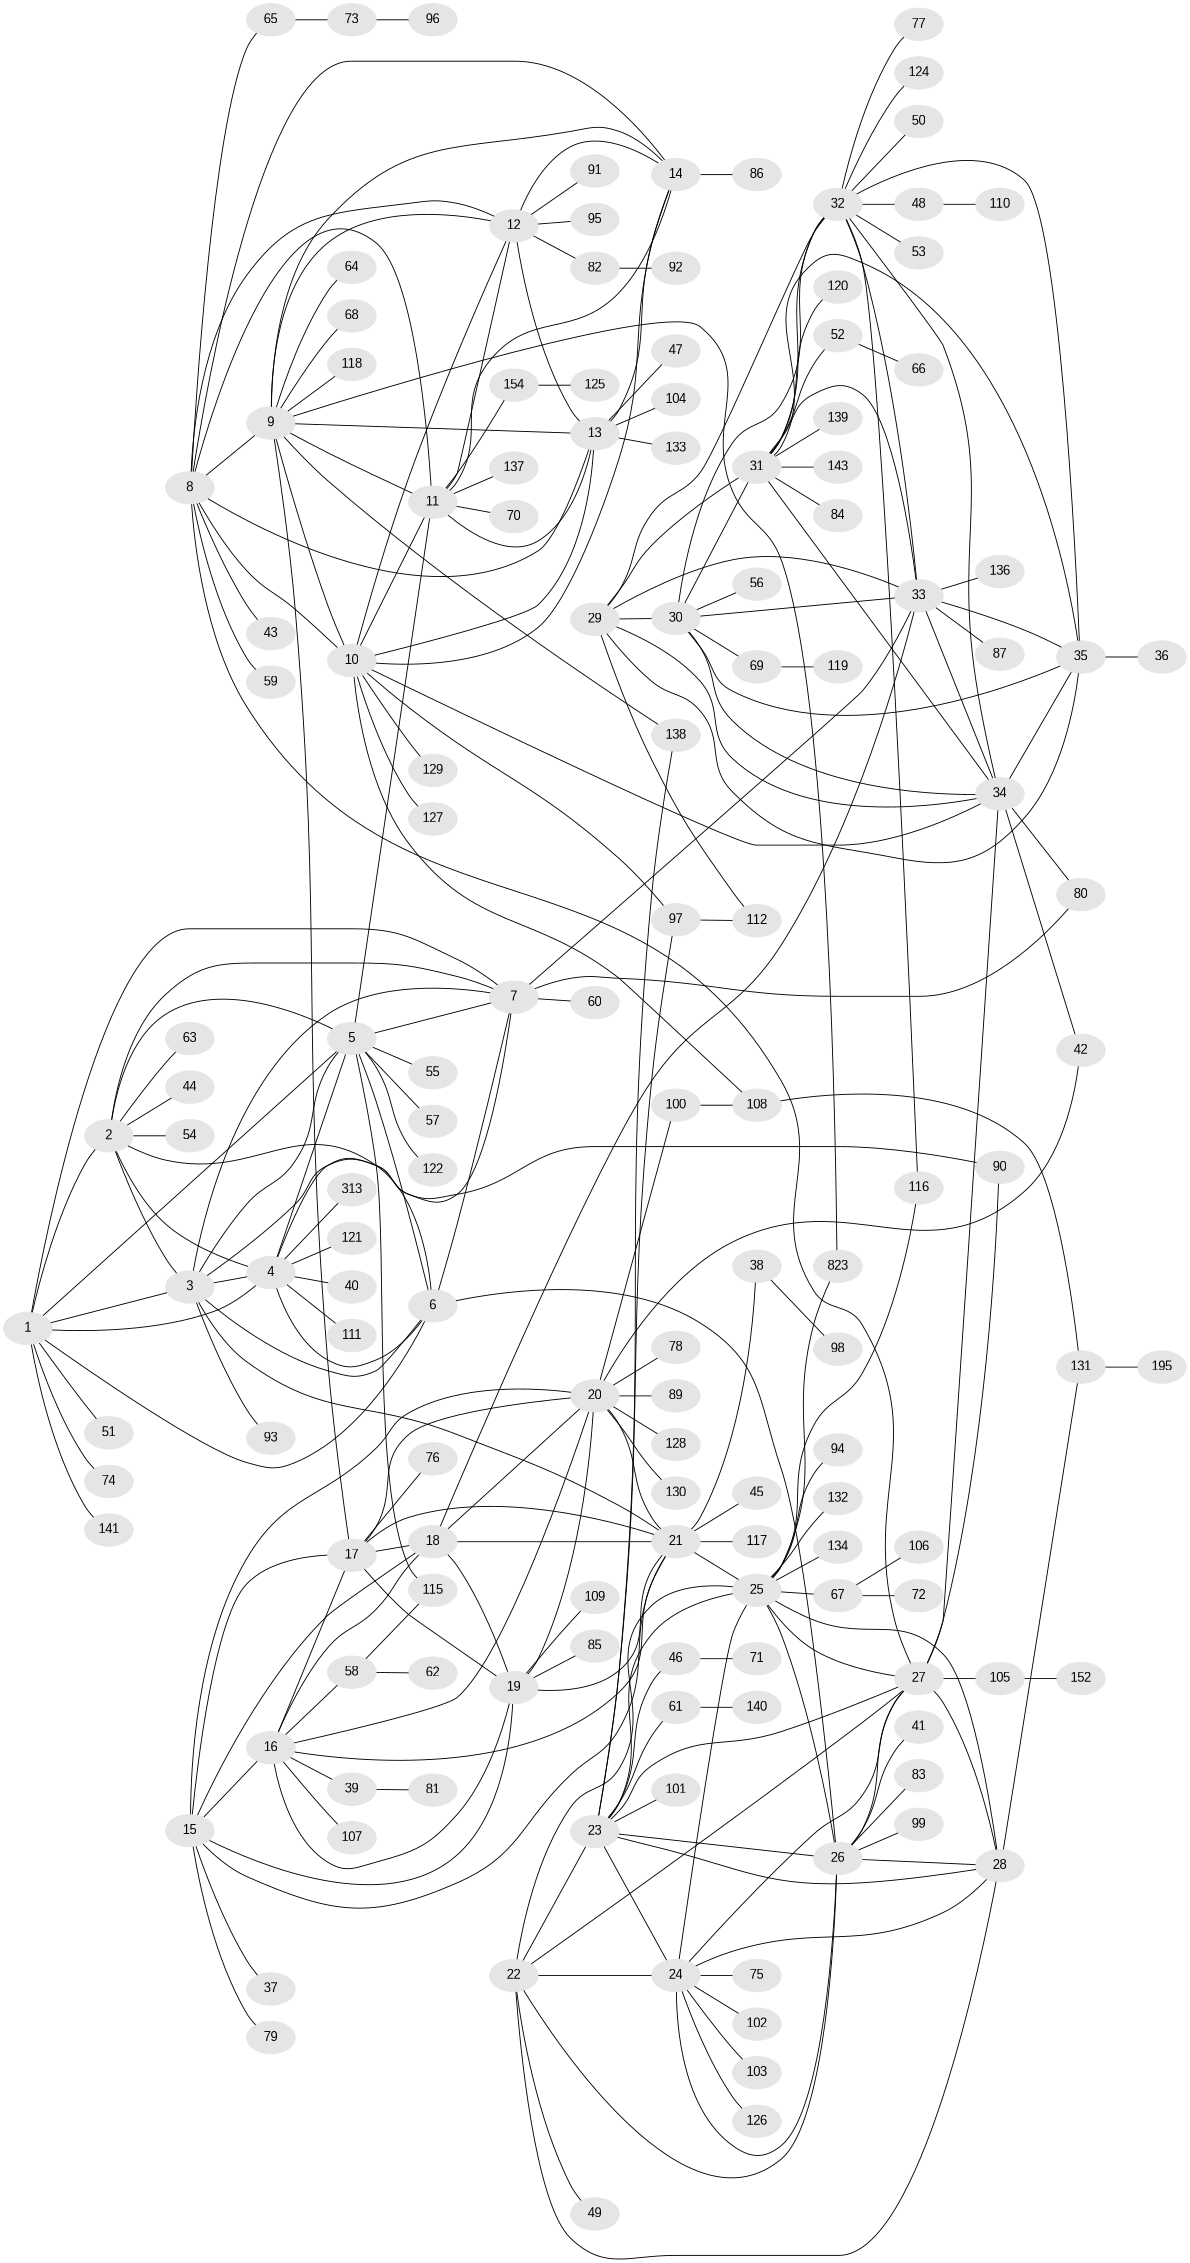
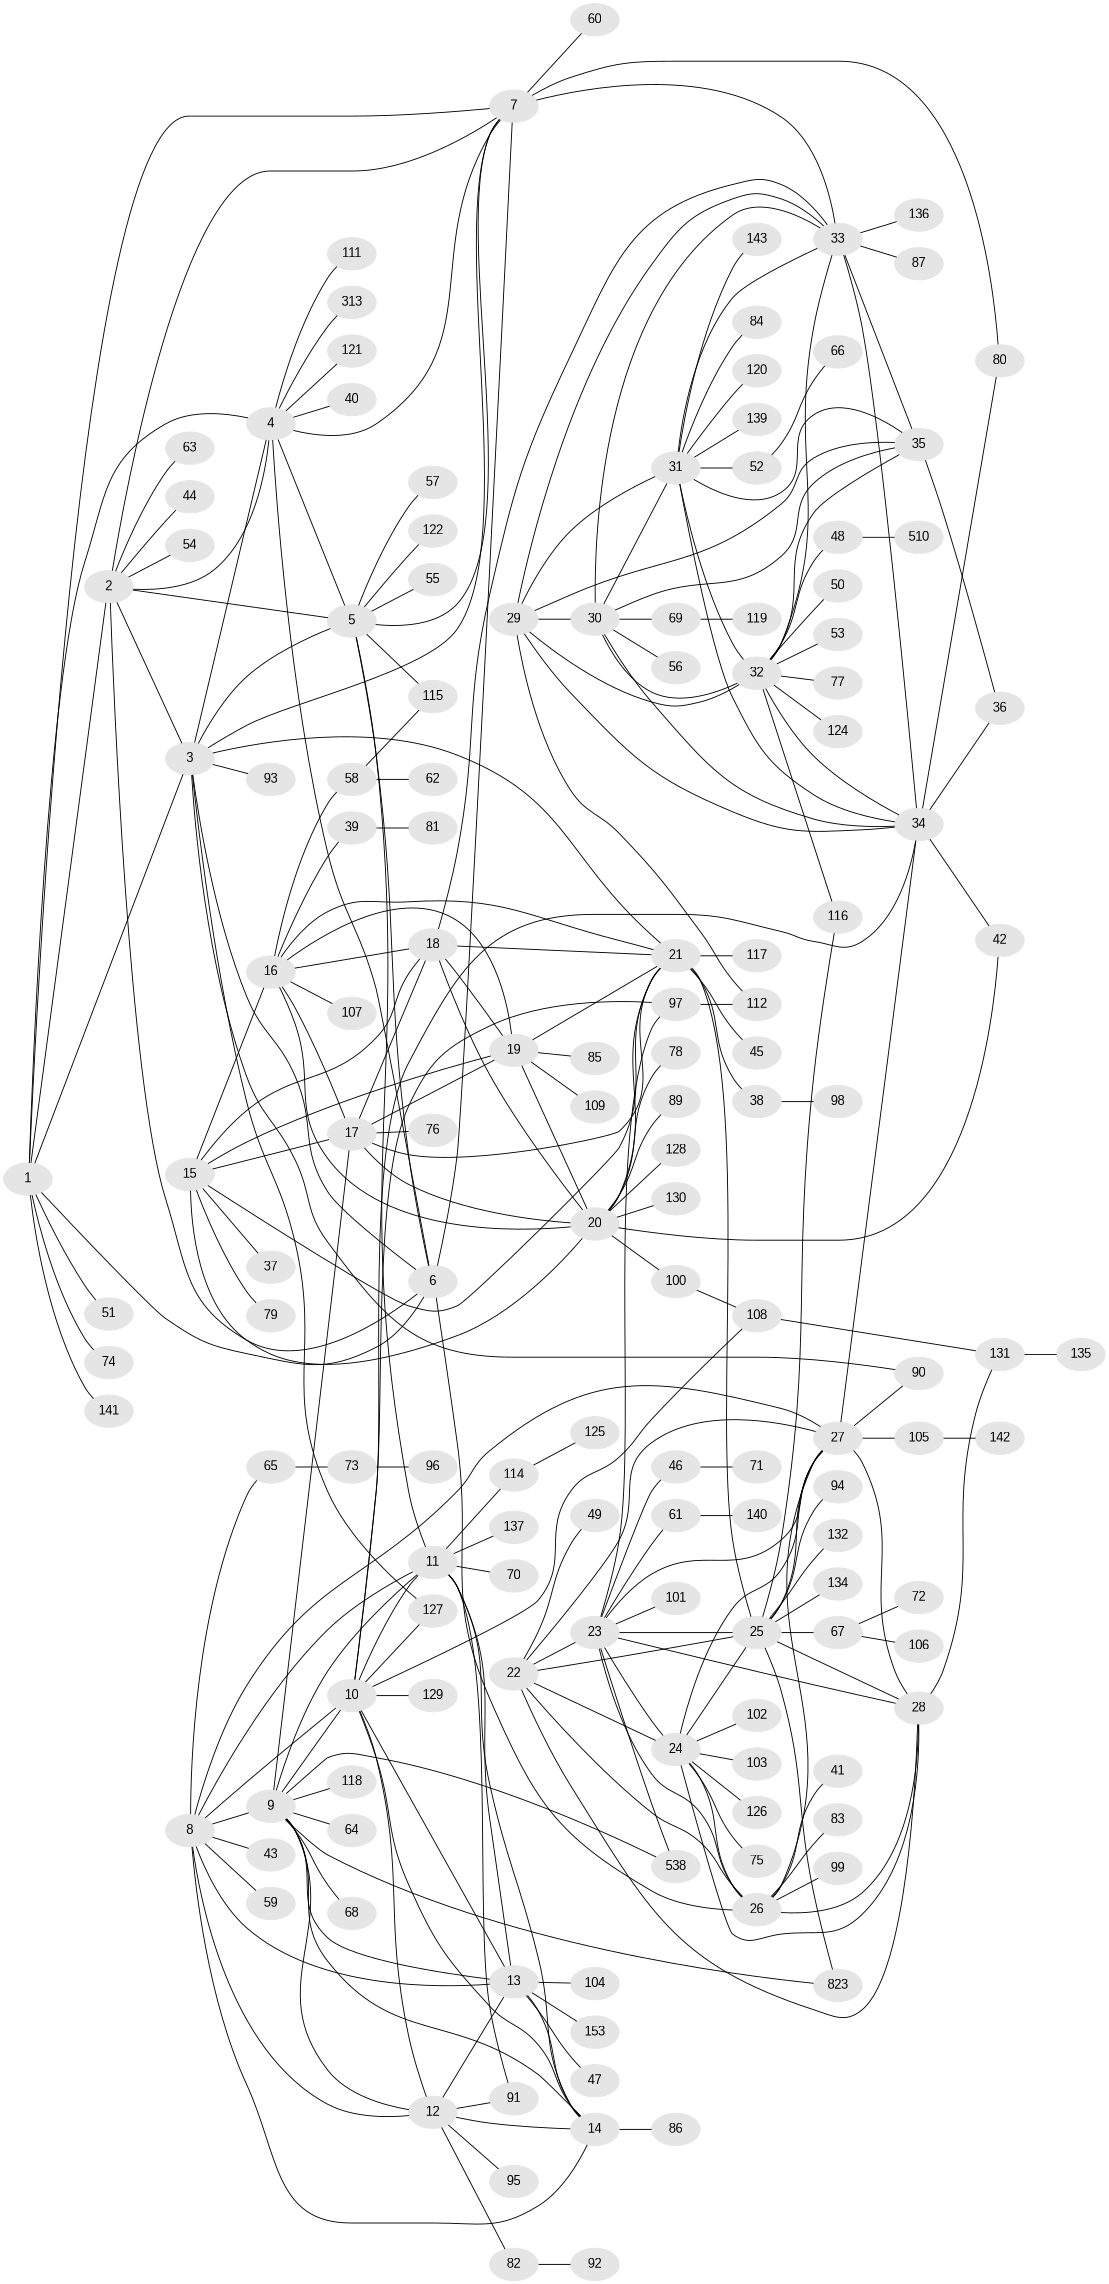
(1000, 204) -> (919, 537)
(484, 354) -> (482, 1827)
(514, 385) -> (514, 1475)
(676, 448) -> (595, 2032)
(1040, 725) -> (959, 766)
(676, 735) -> (676, 1867)
(190, 1184) -> none
none -> (283, 1201)
(1162, 1367) -> (1081, 1354)
(1081, 1679) -> (1000, 1438)
(807, 1716) -> none
